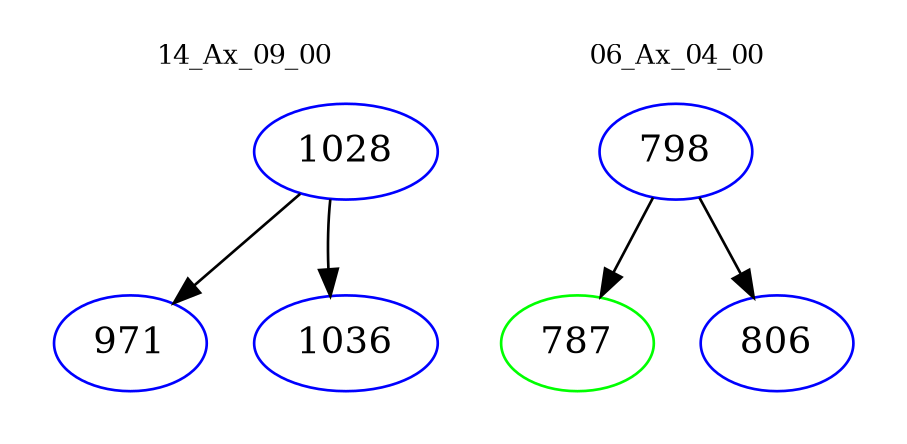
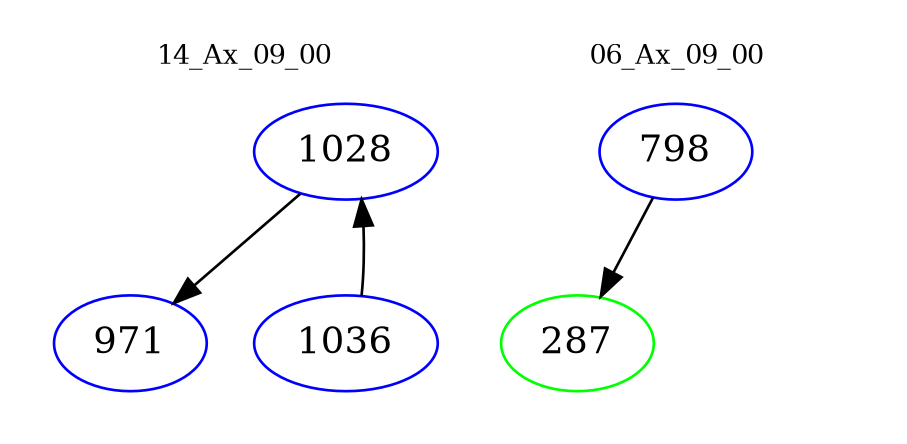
(677, 57) -> (677, 57)
(328, 234) -> (364, 261)
(577, 343) -> (577, 343)
(777, 343) -> none
